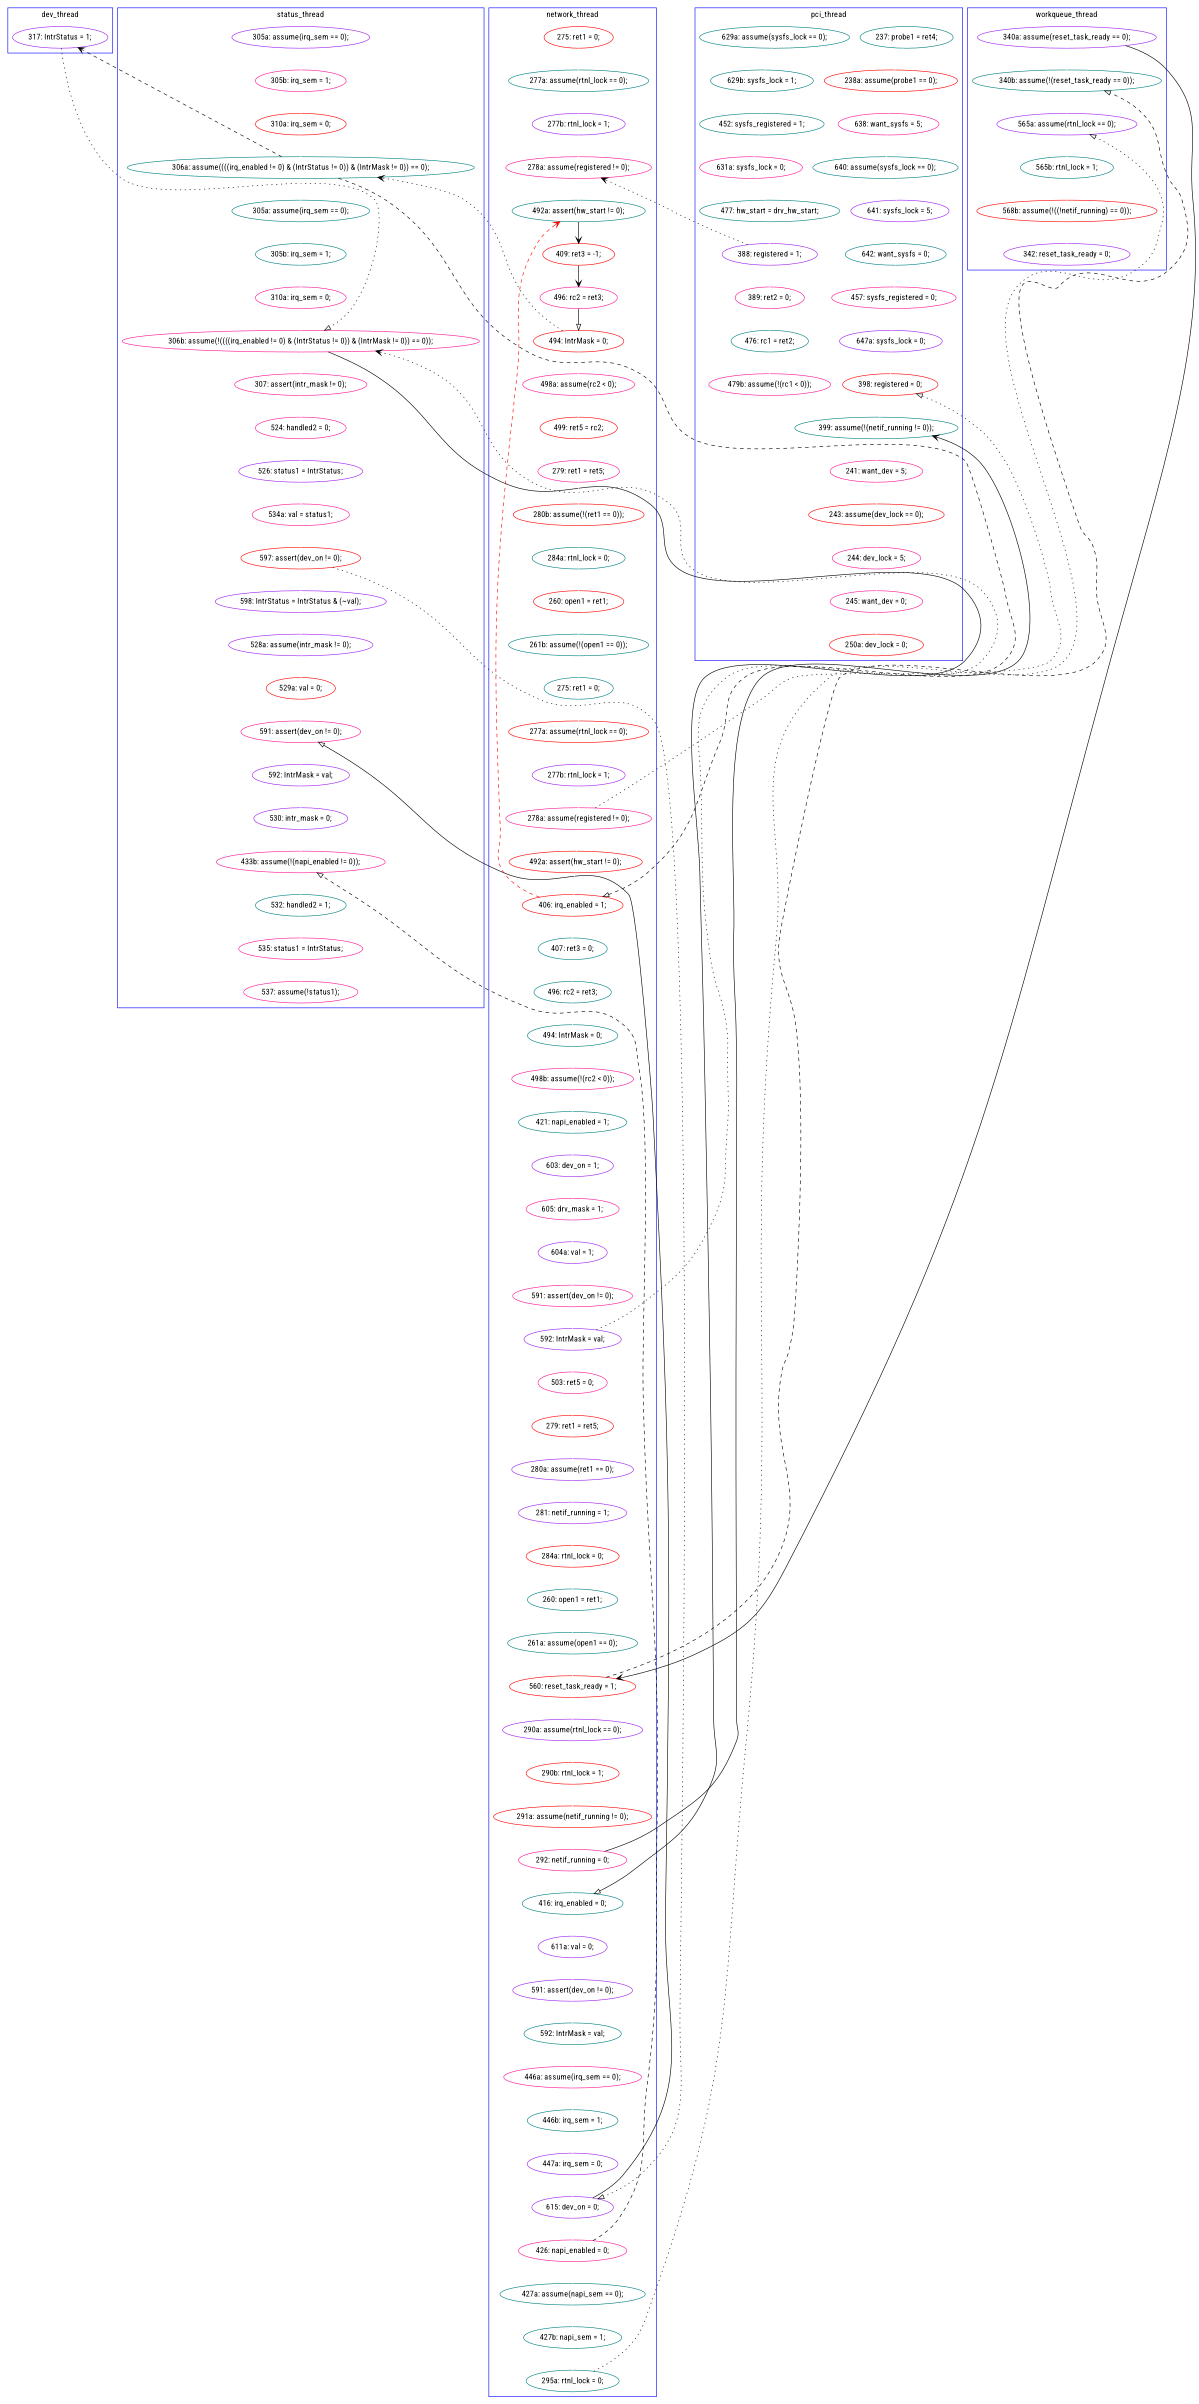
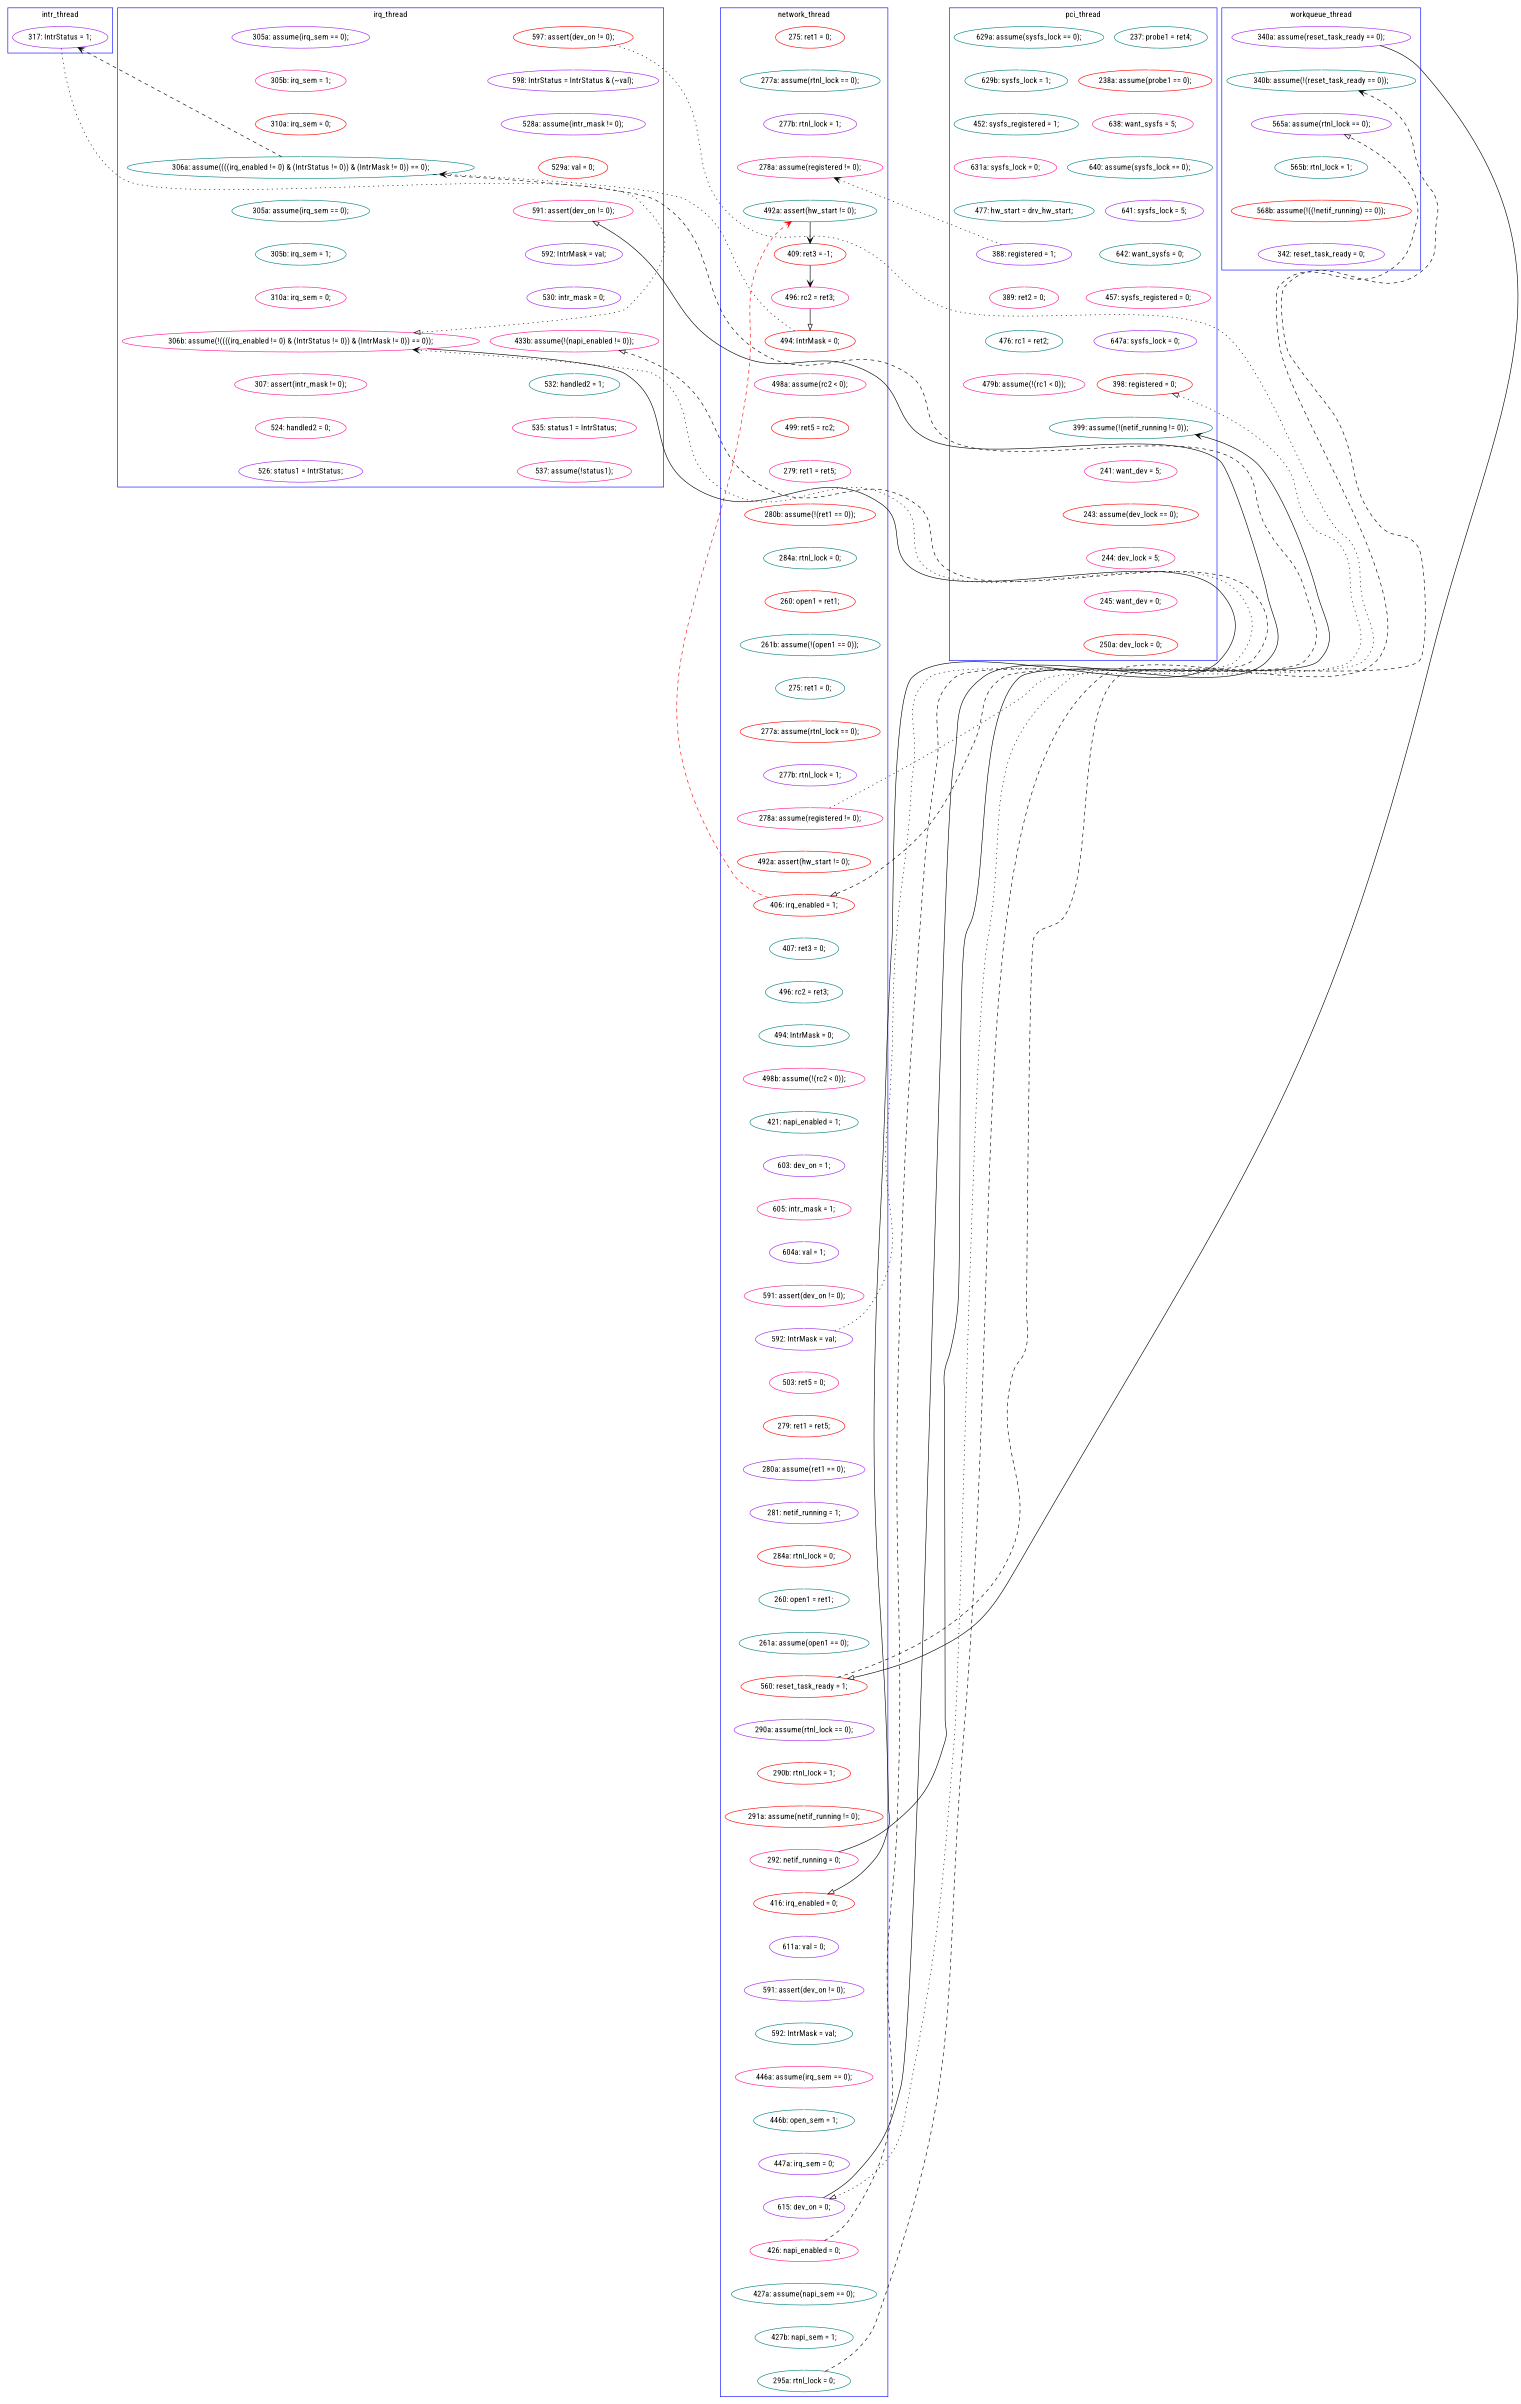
(60, 15) -> (60, 15)
(301, 15) -> (391, 15)
(301, 515) -> none
(826, 718) -> (1105, 694)
(1043, 909) -> (1356, 915)
(766, 1070) -> (996, 1044)
(573, 1209) -> (804, 1209)
(573, 1904) -> (804, 1904)
(573, 2121) -> (804, 2121)
